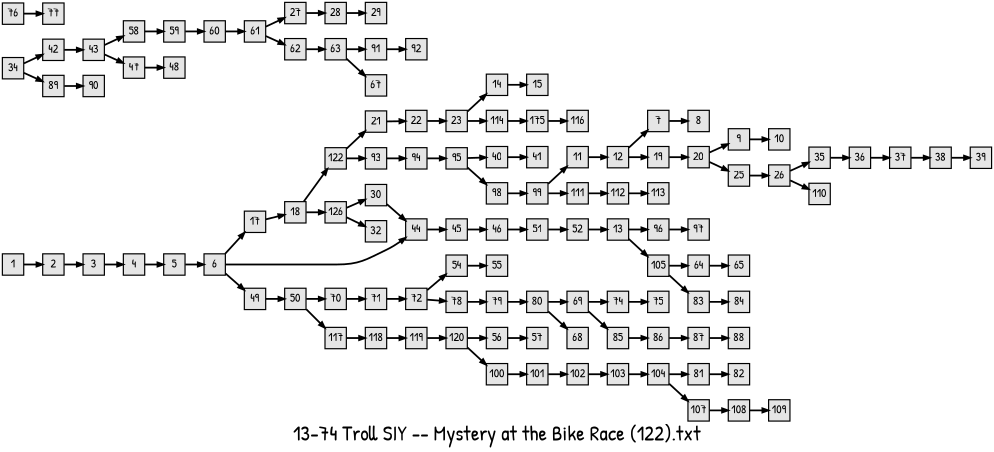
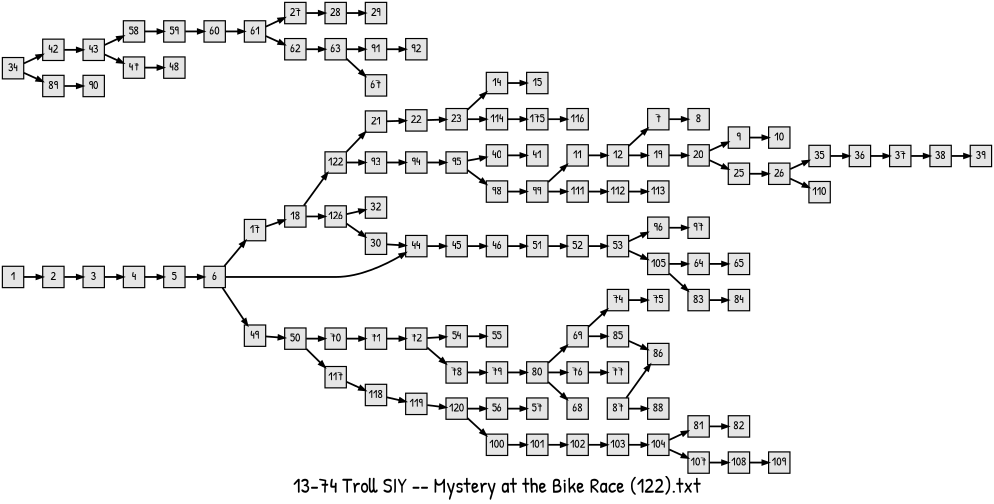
(618, 230) -> (618, 246)
(675, 338) -> (636, 384)
none -> (554, 372)
